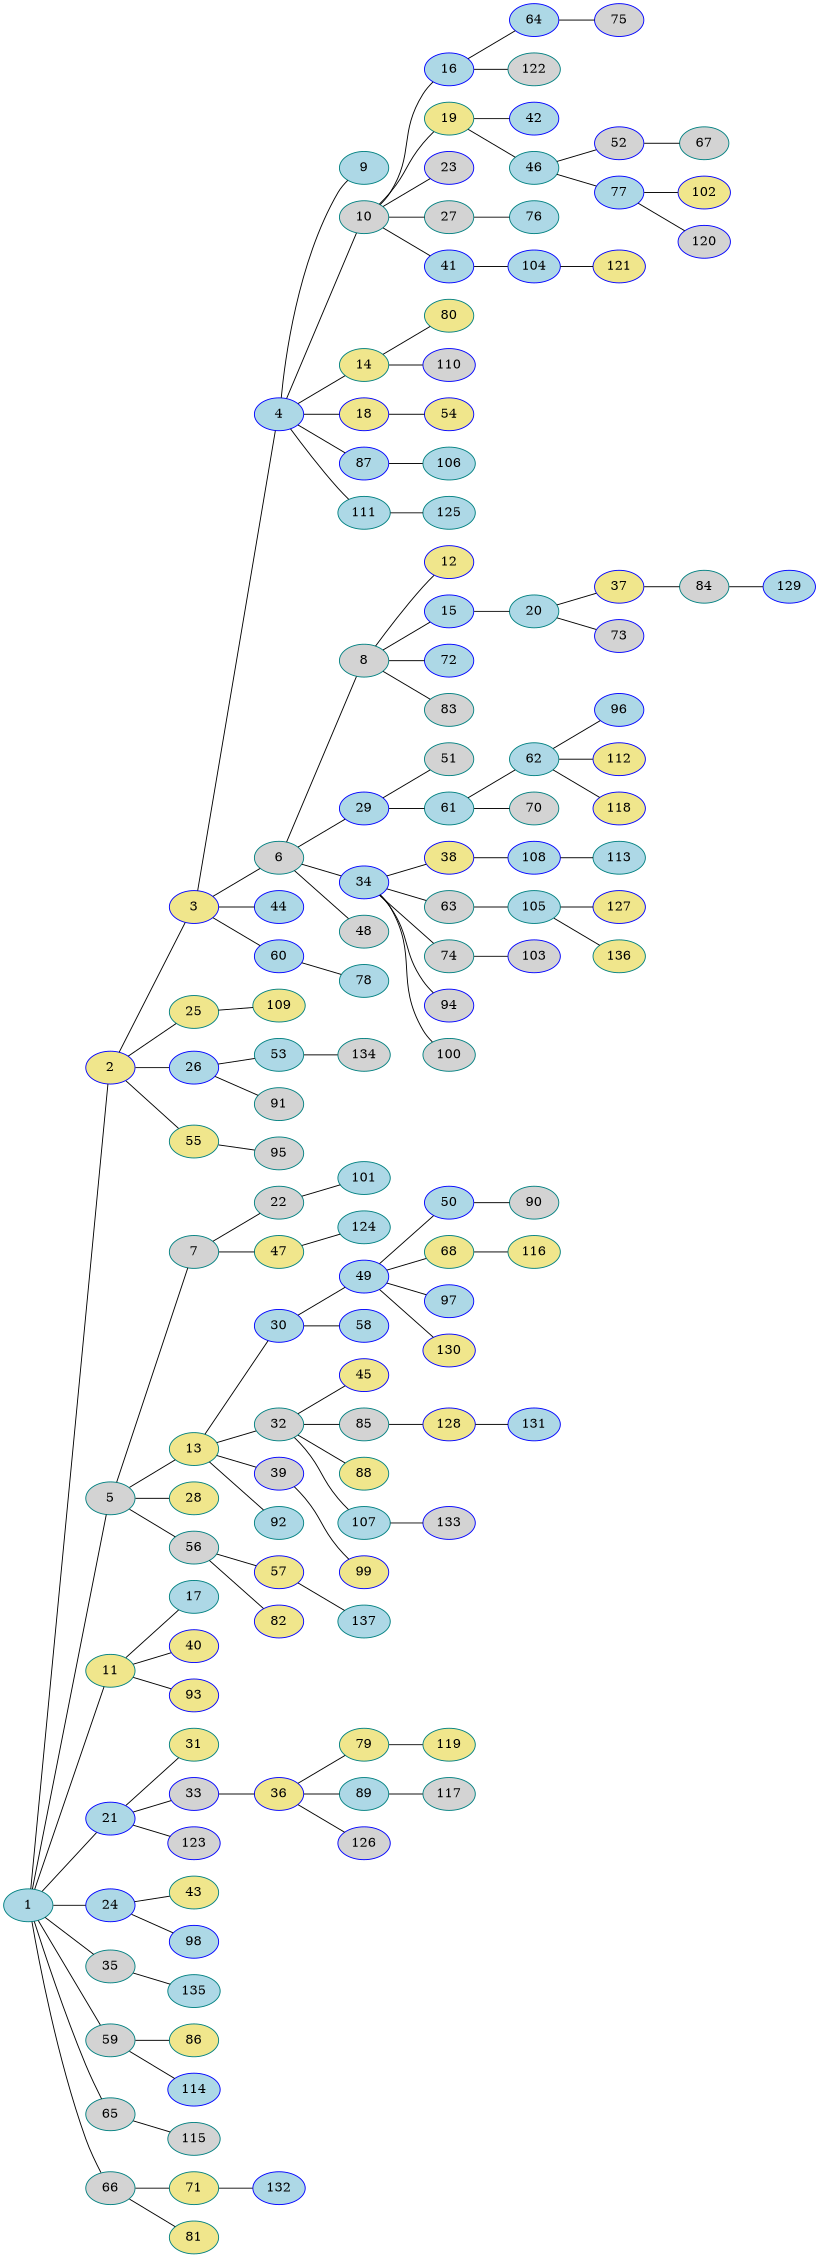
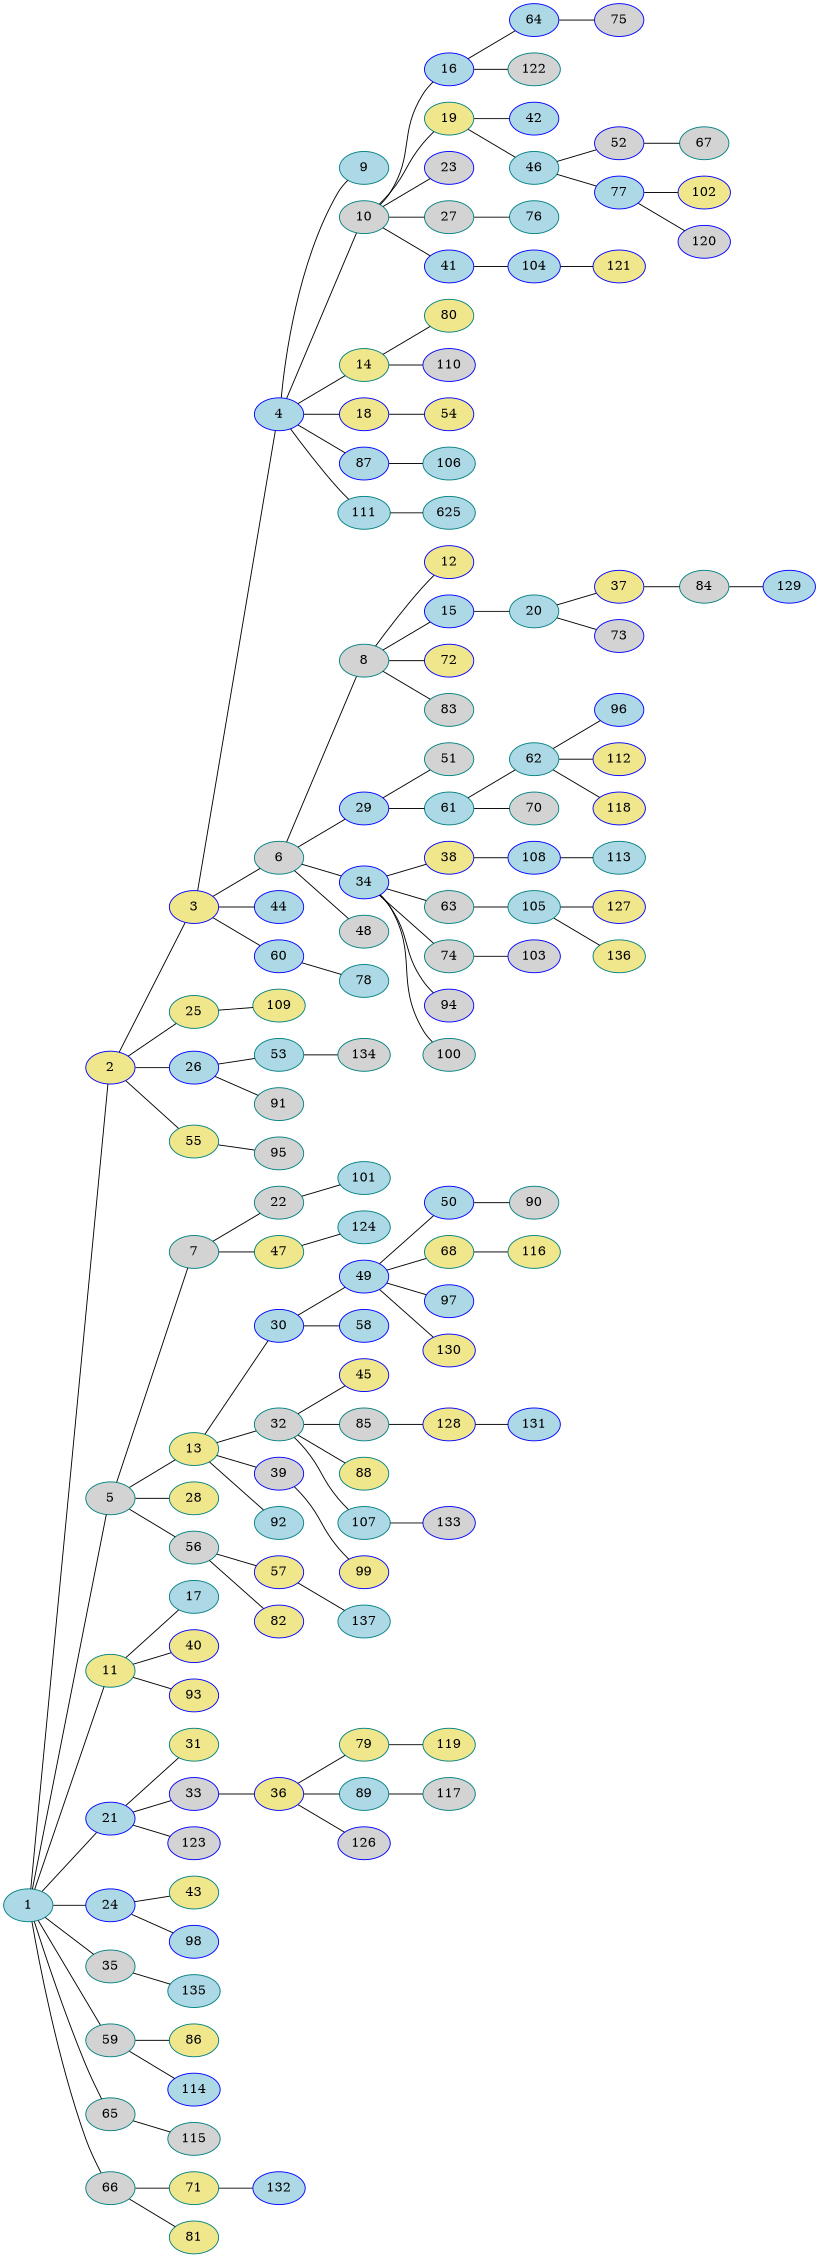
(449, 513) -> (449, 513)
(449, 661) -> (449, 661)
